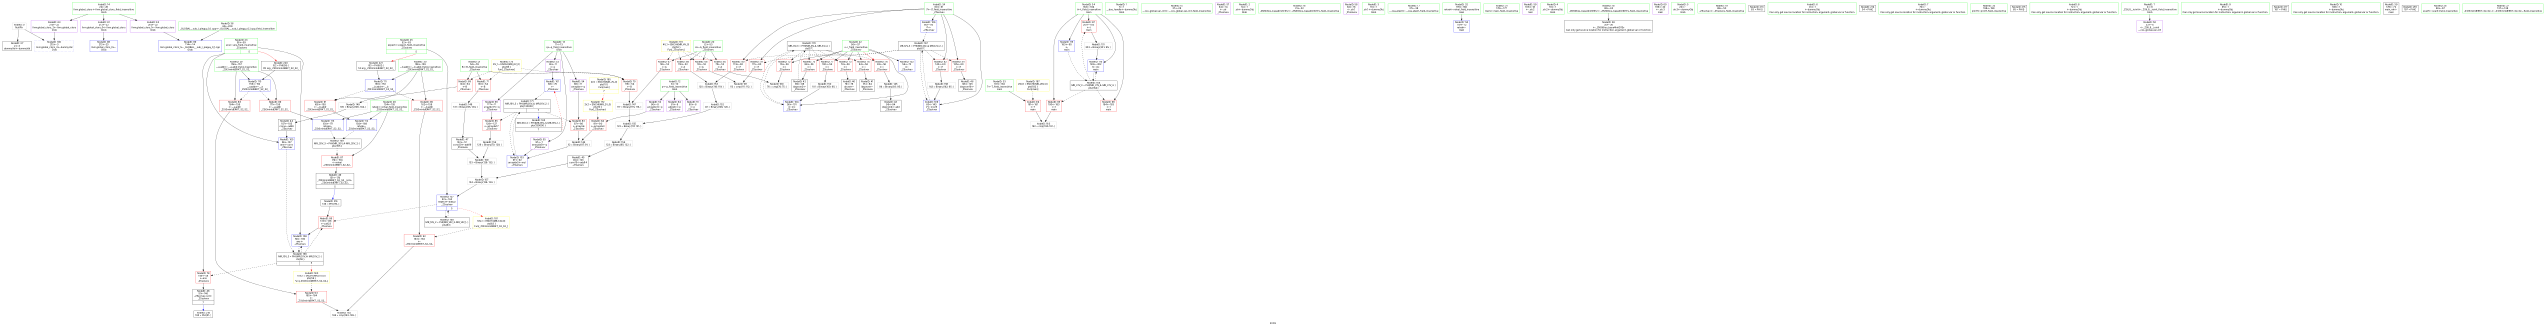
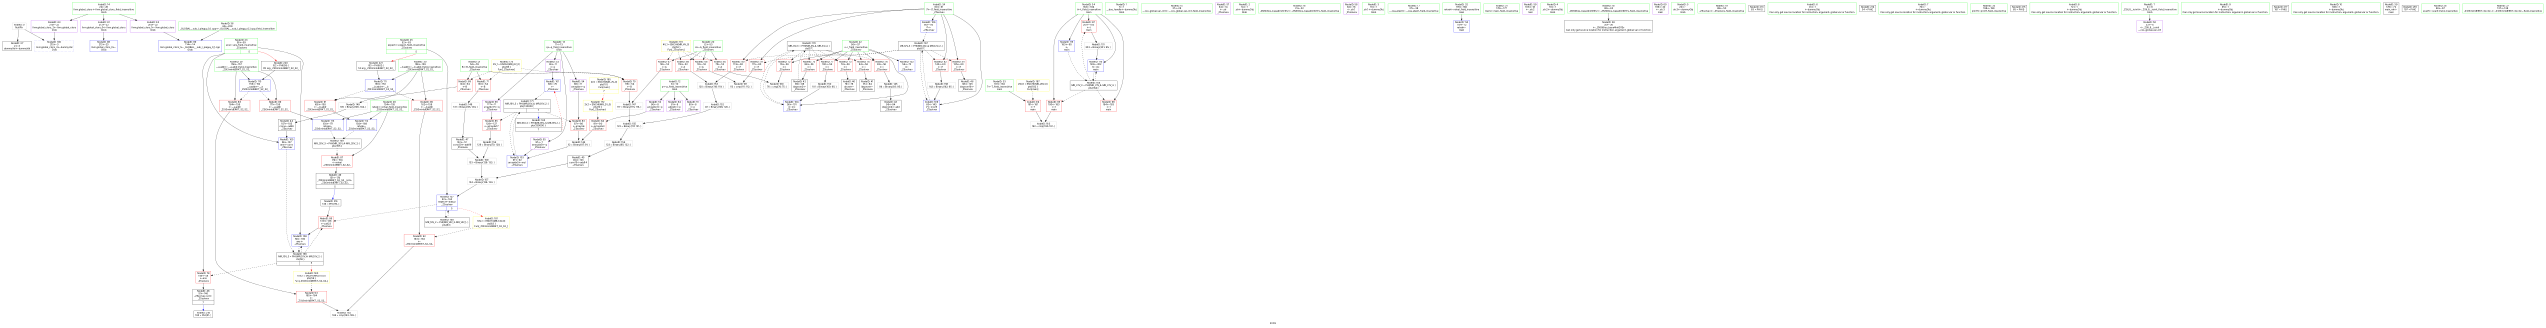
(868, 55) -> (868, 55)
